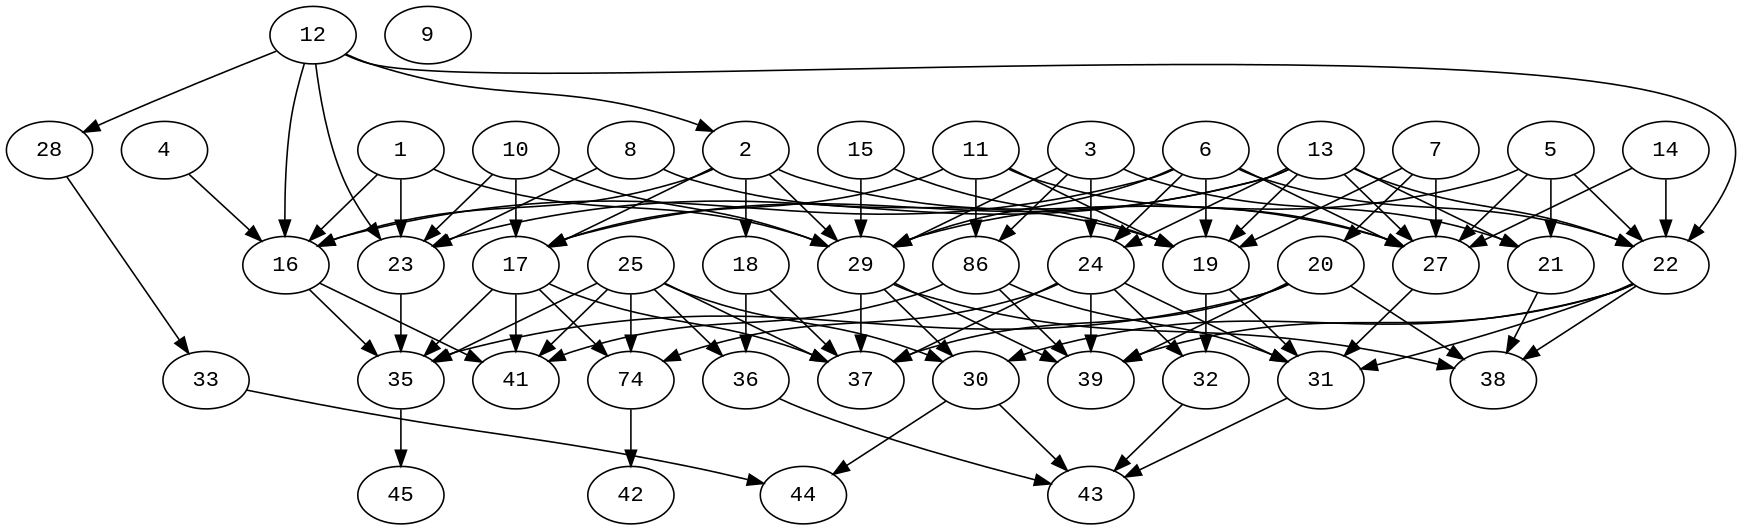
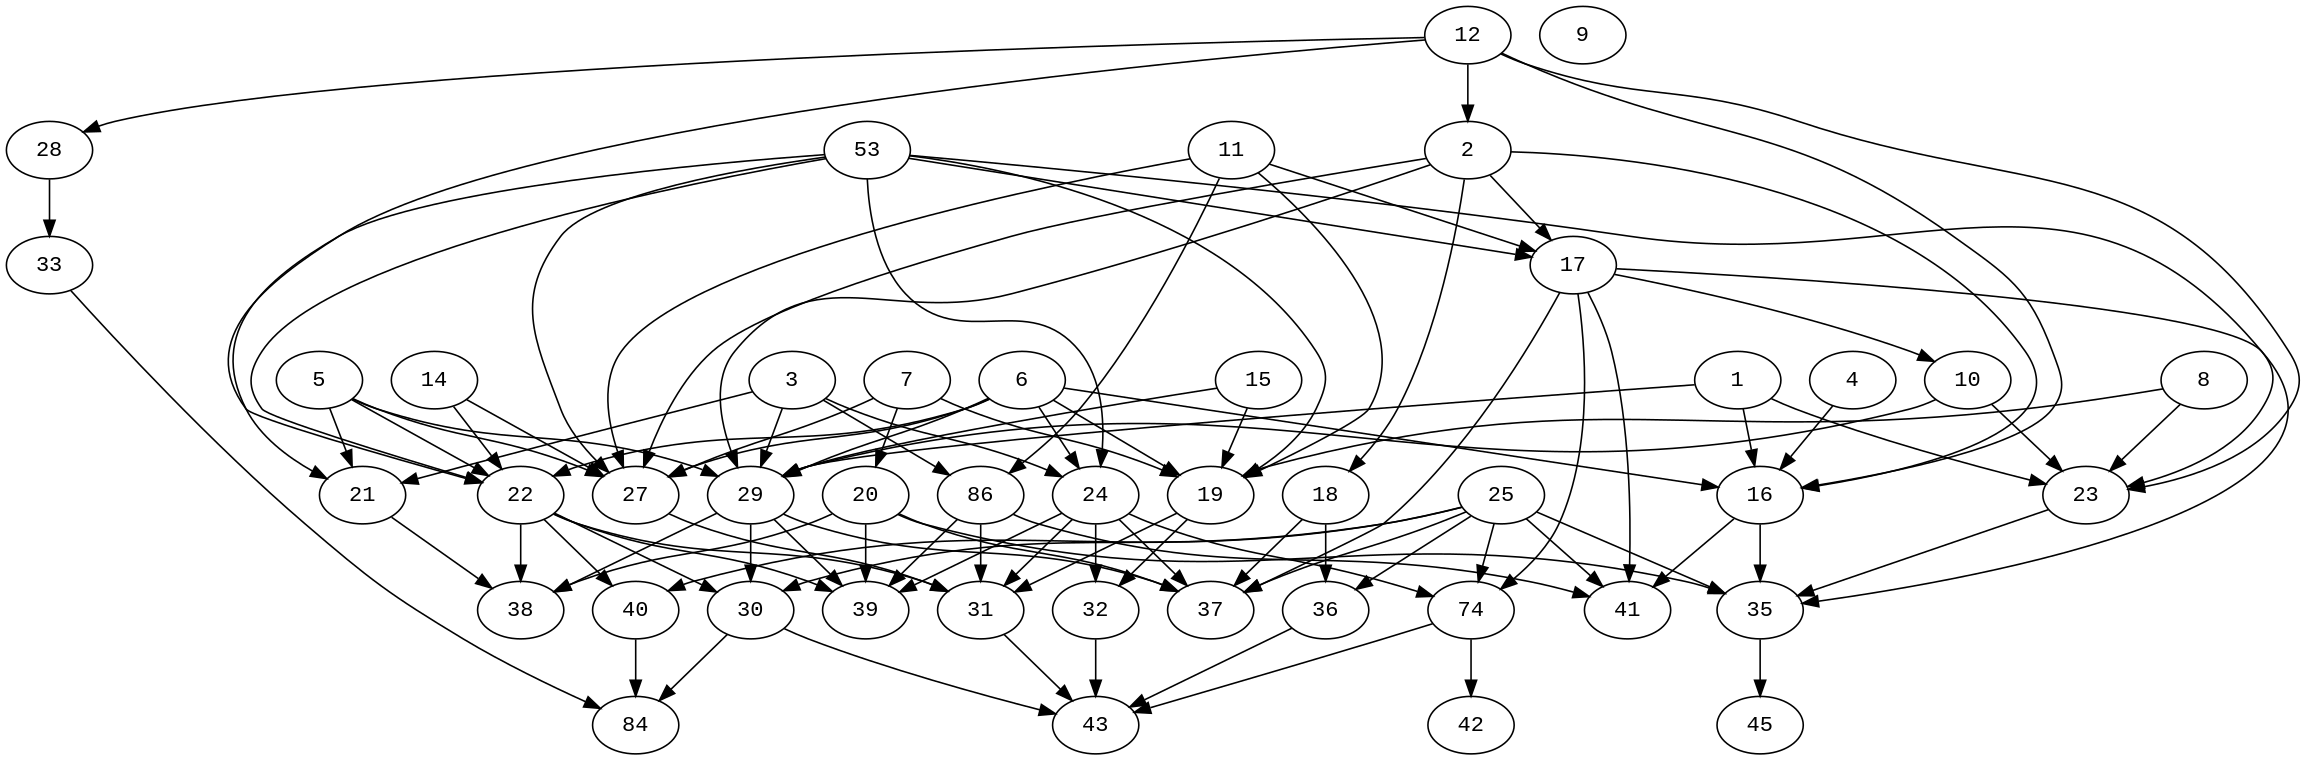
(1321, 150) -> (867, 150)
(516, 200) -> (1768, 309)
(803, 495) -> (636, 725)
none -> (636, 610)
none -> (1292, 666)
